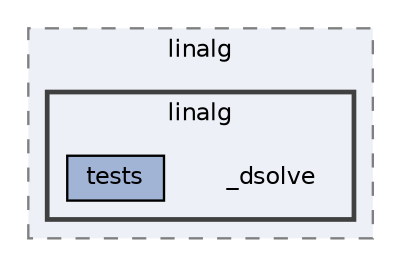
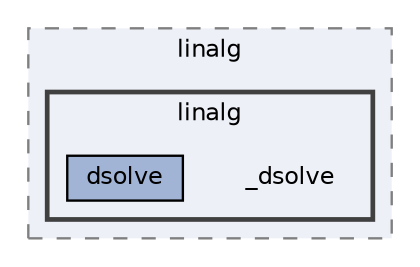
(116, 178) -> (125, 178)
